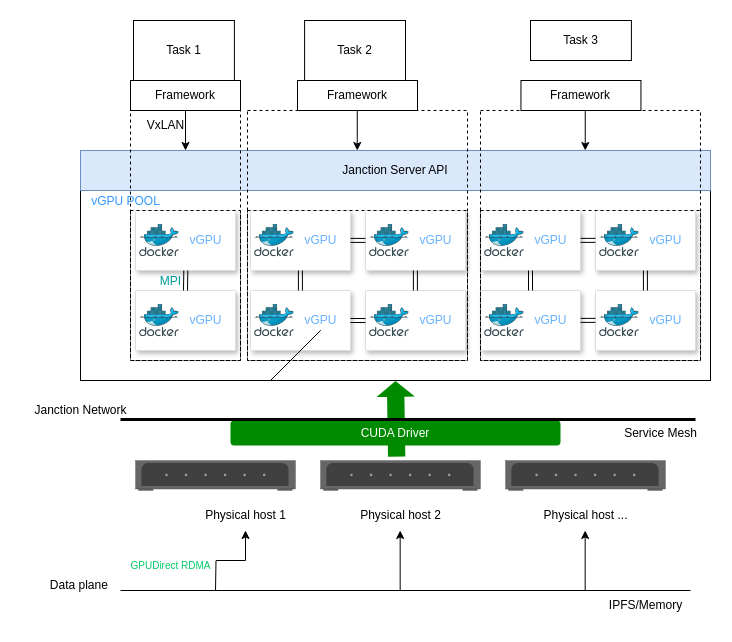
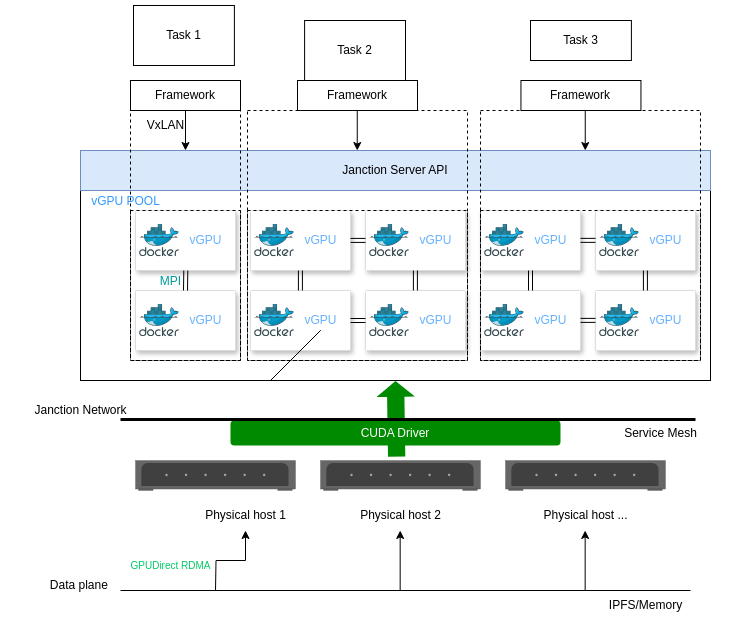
(184, 51) -> (184, 36)
